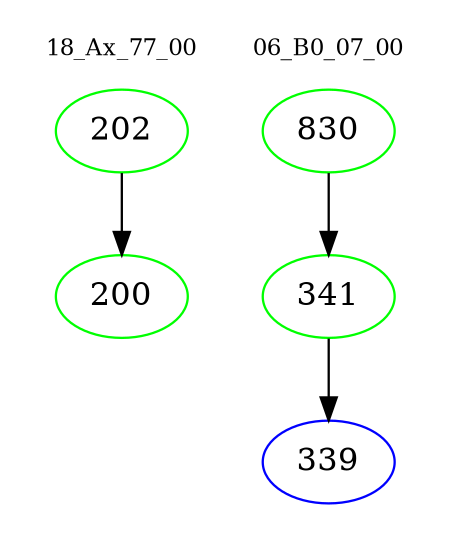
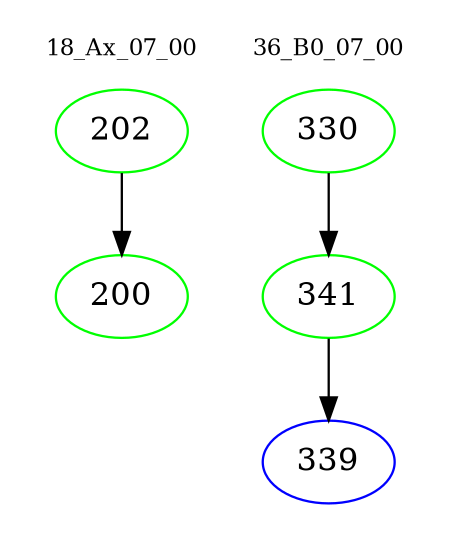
(122, 49) -> (122, 49)
(329, 49) -> (329, 49)
(329, 131) -> (329, 131)
